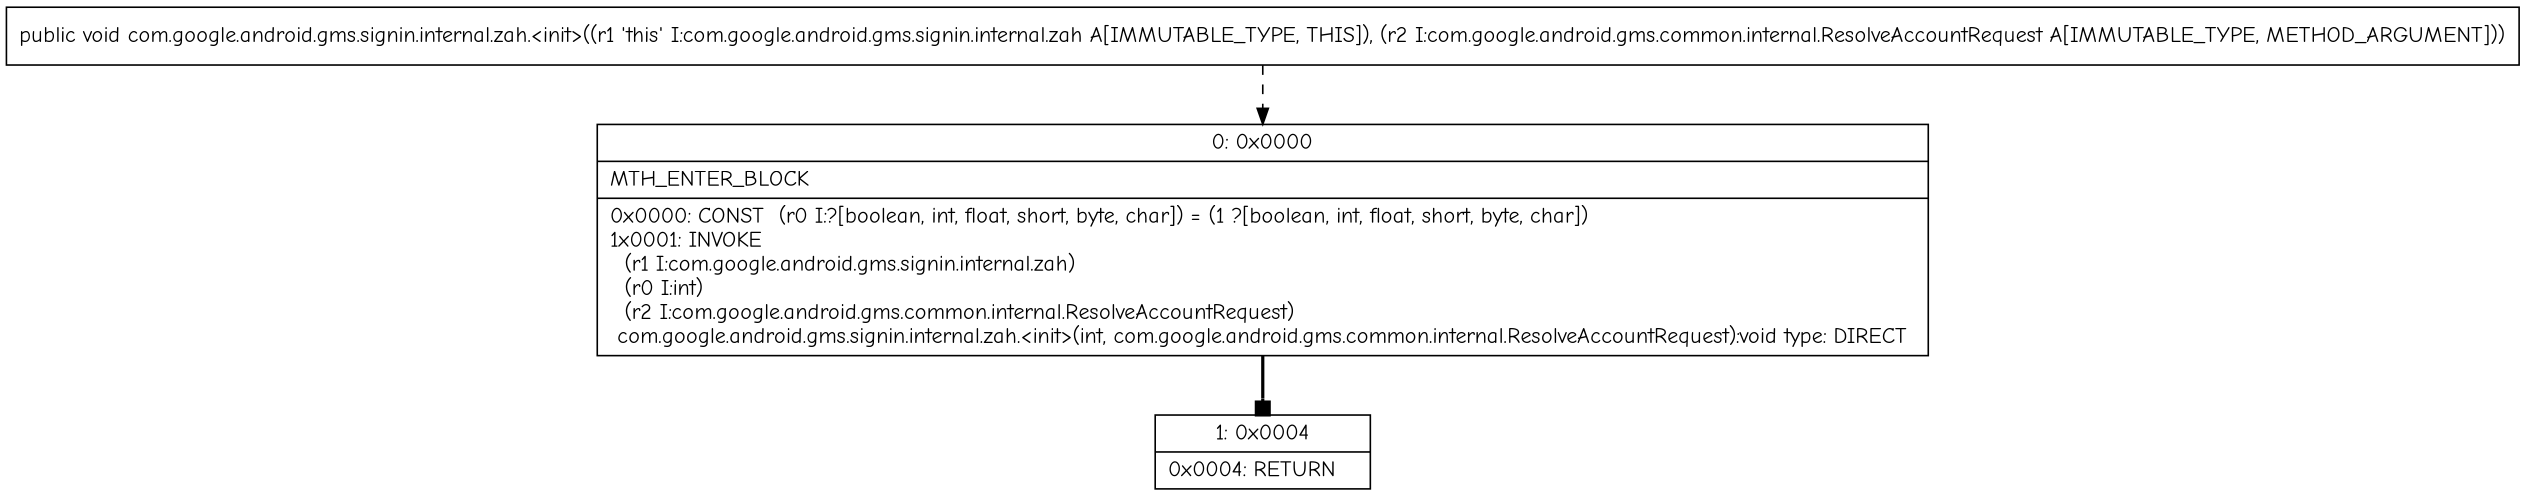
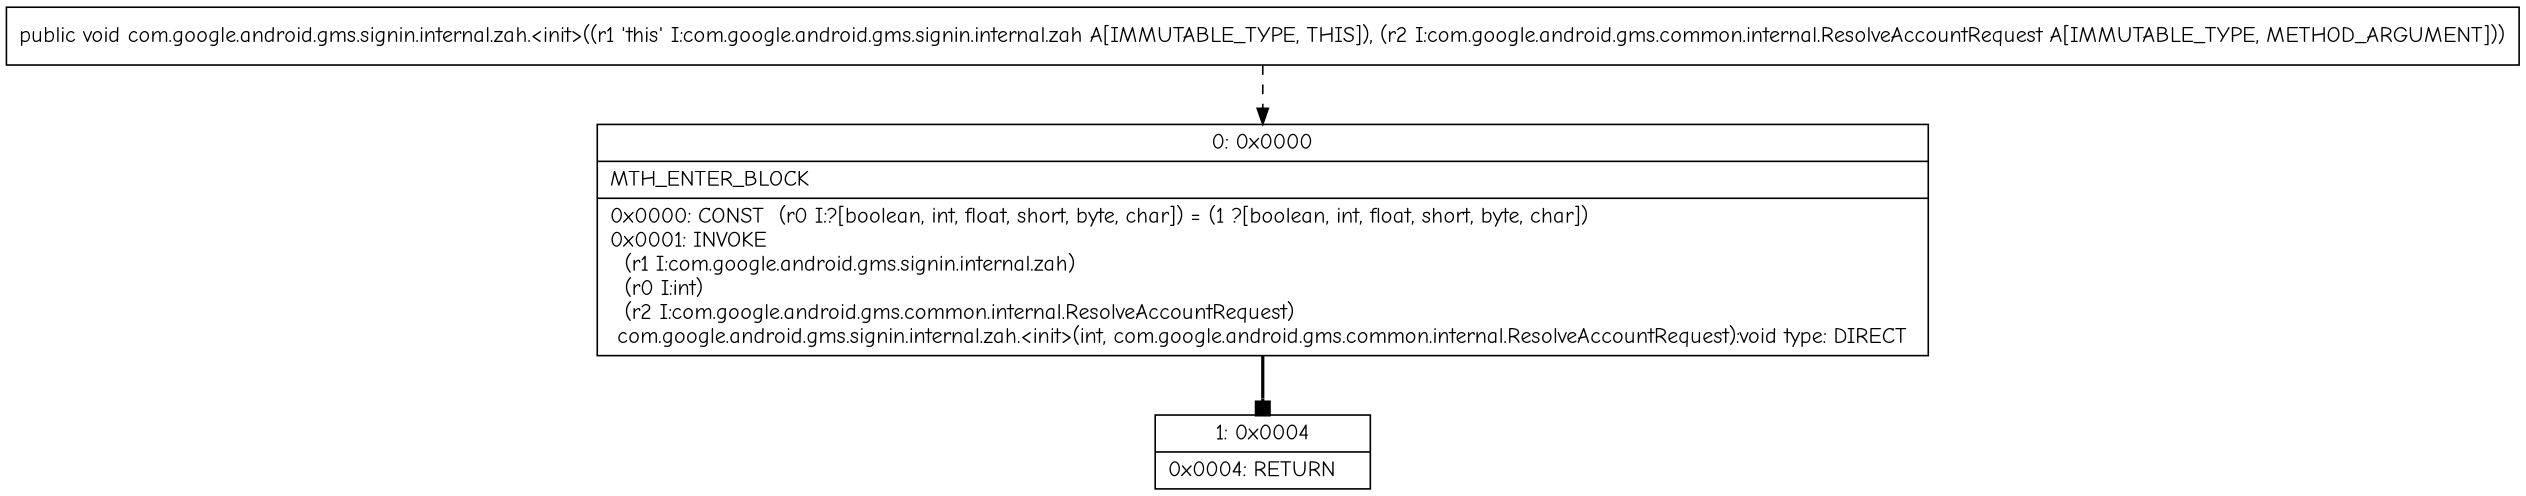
(694, 240) -> (696, 240)
